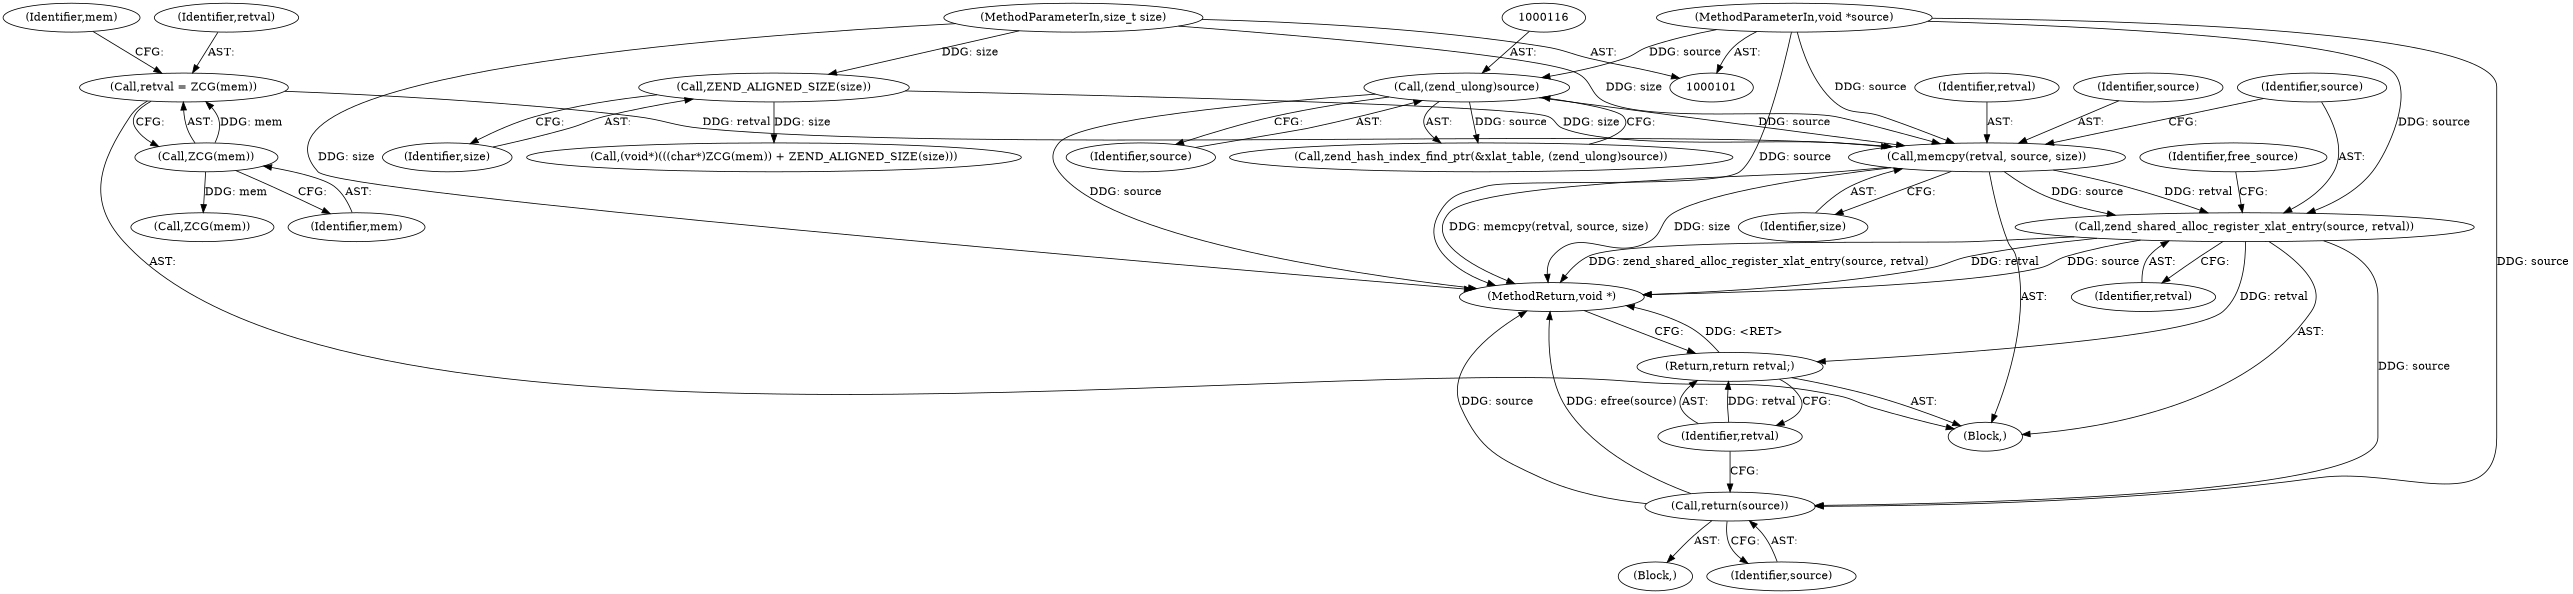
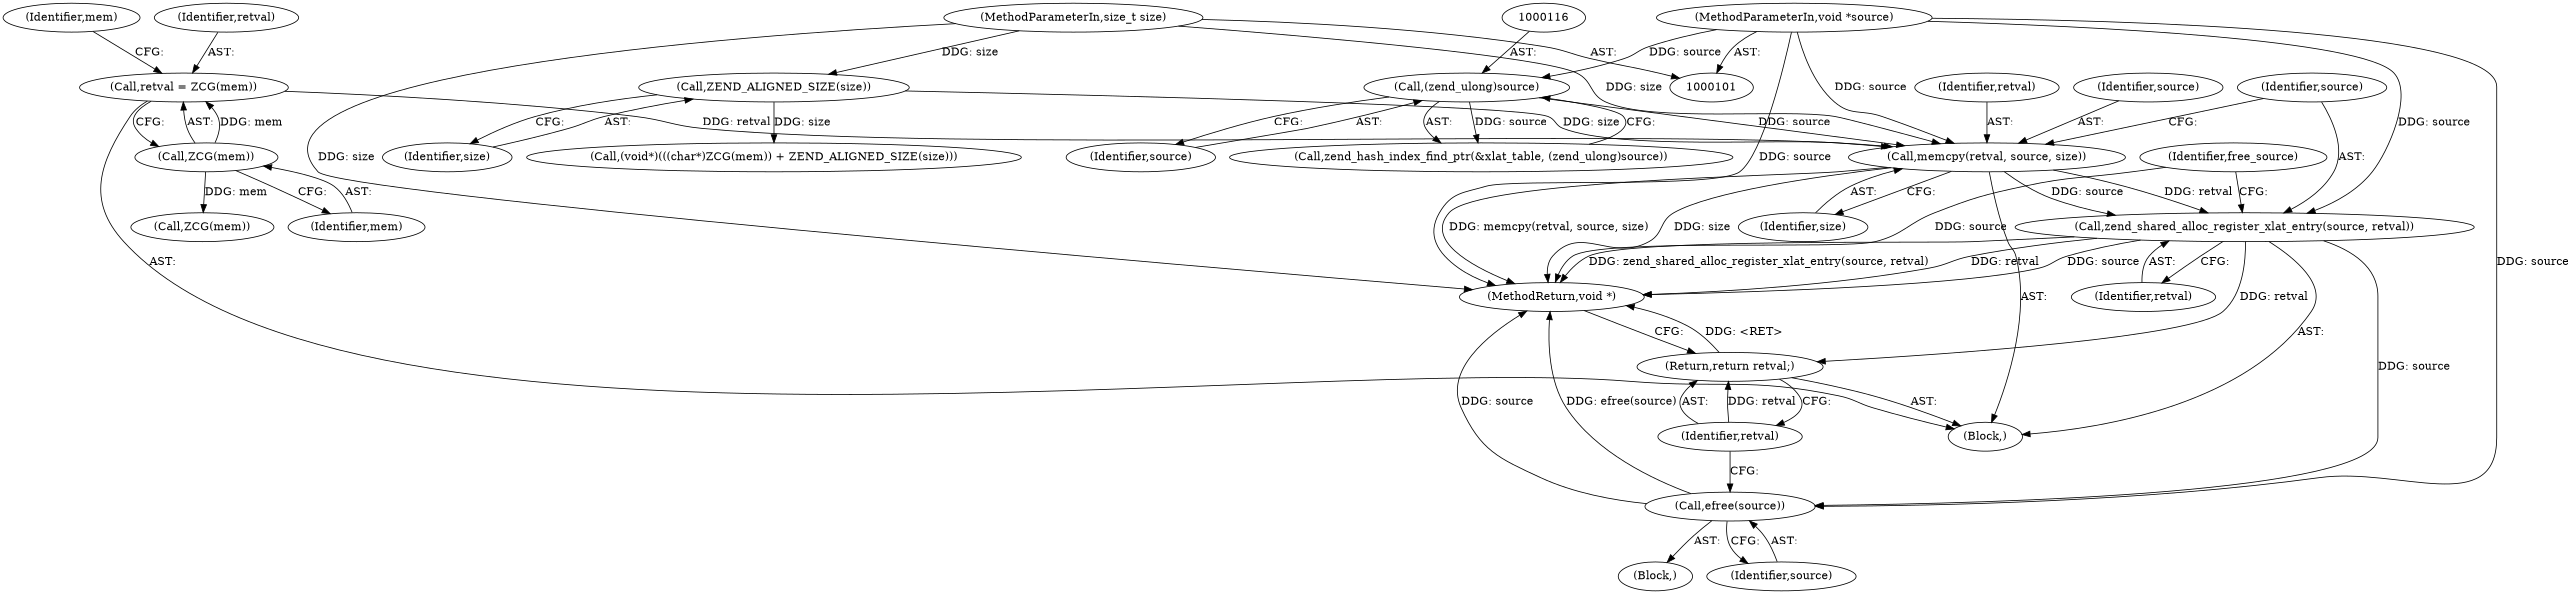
(1089, 196) -> (1893, 235)
(1730, 507) -> (1730, 507)
